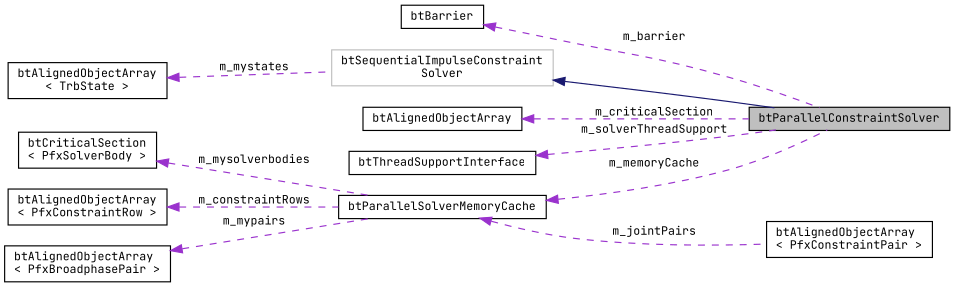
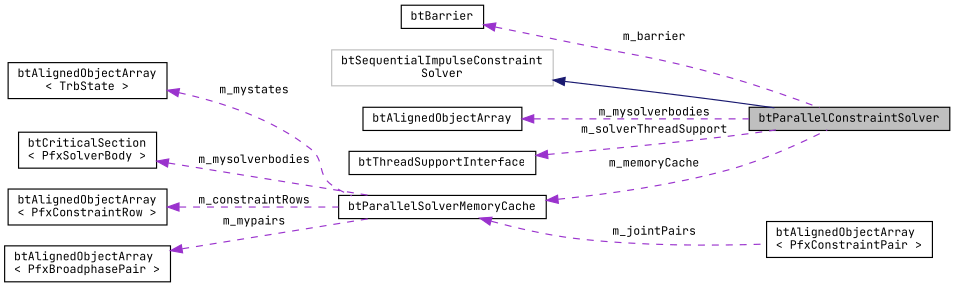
(255, 75) -> (278, 127)
(651, 112) -> (651, 112)
